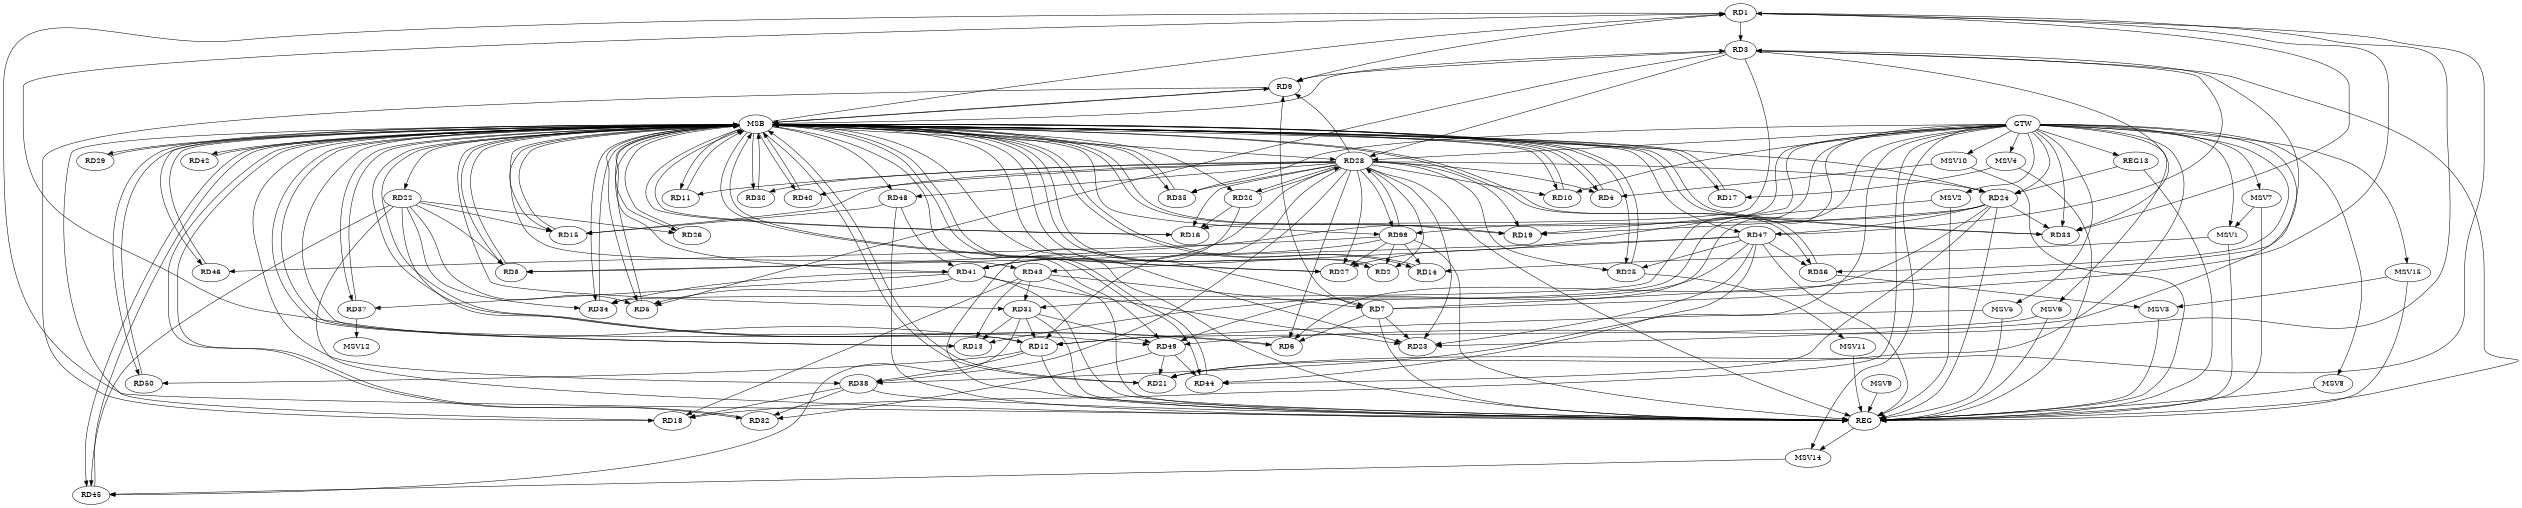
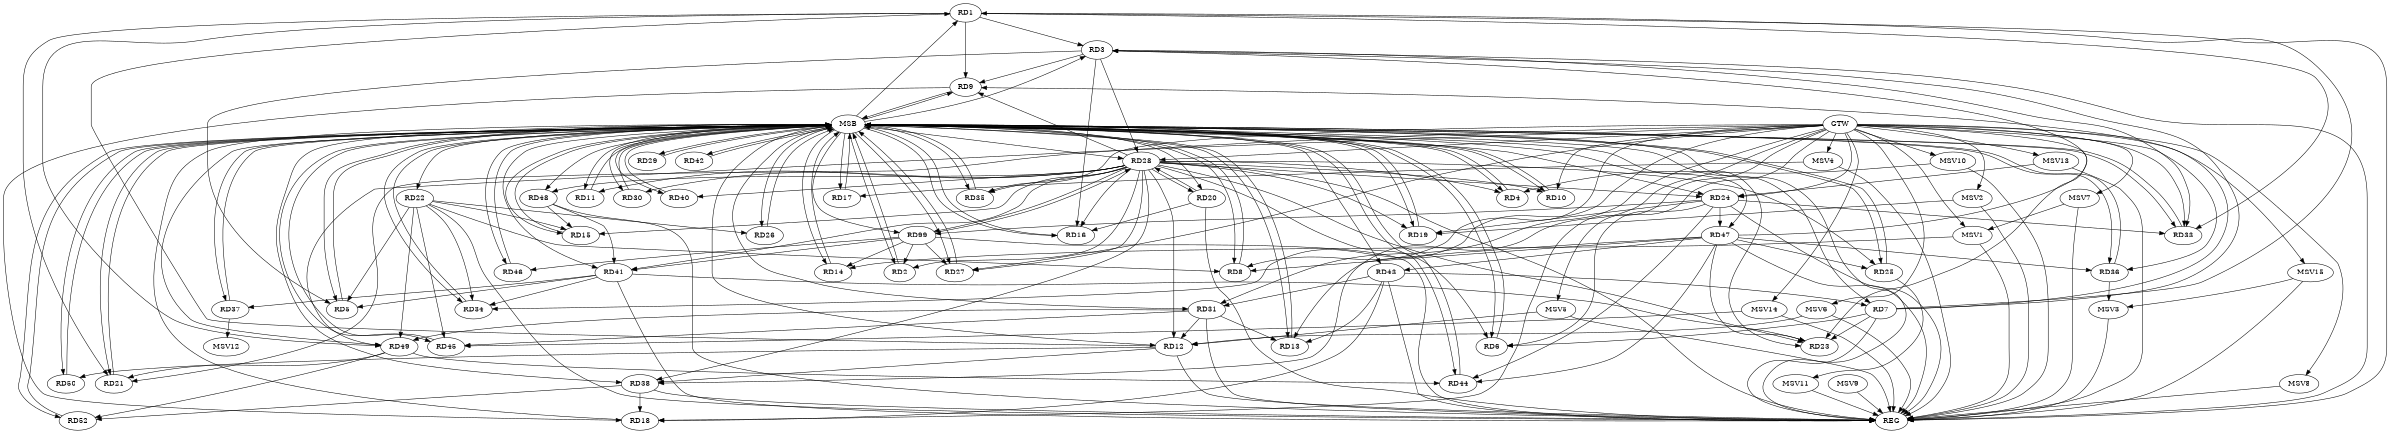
(2136, 161) -> (2056, 161)
(760, 421) -> (78, 421)
(1839, 438) -> (1851, 343)
